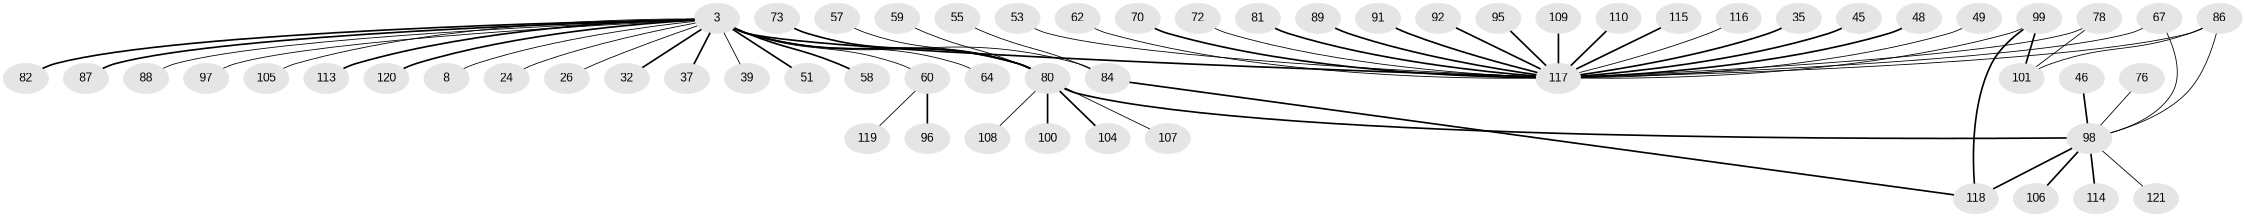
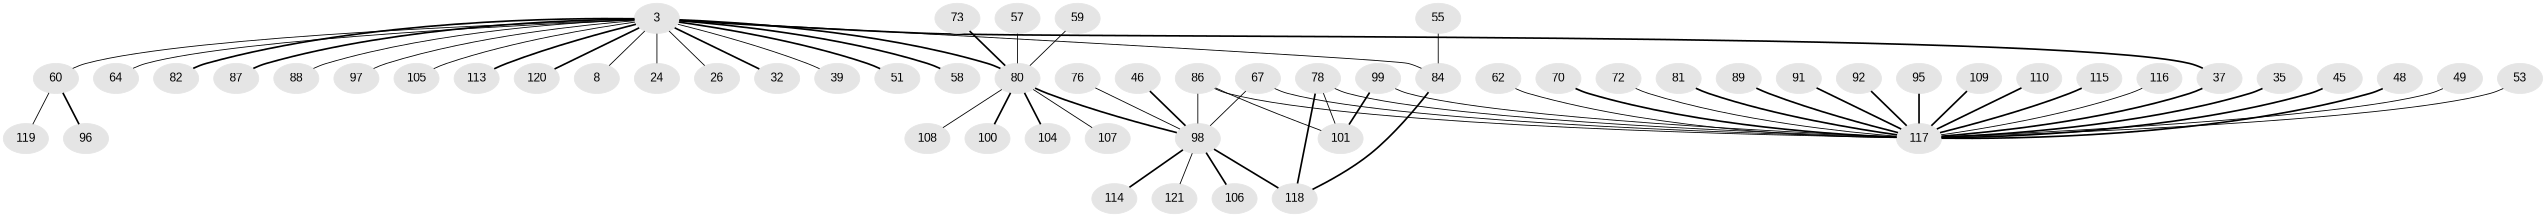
(1134, 61) -> (2073, 120)
(1979, 99) -> (1306, 139)
